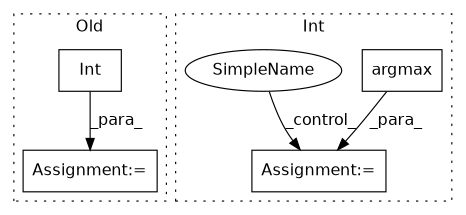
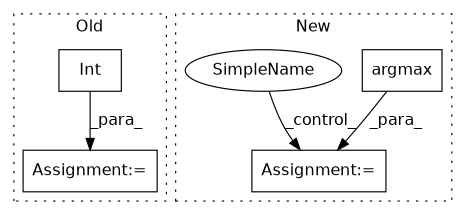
(314, 27) -> (314, 27)
